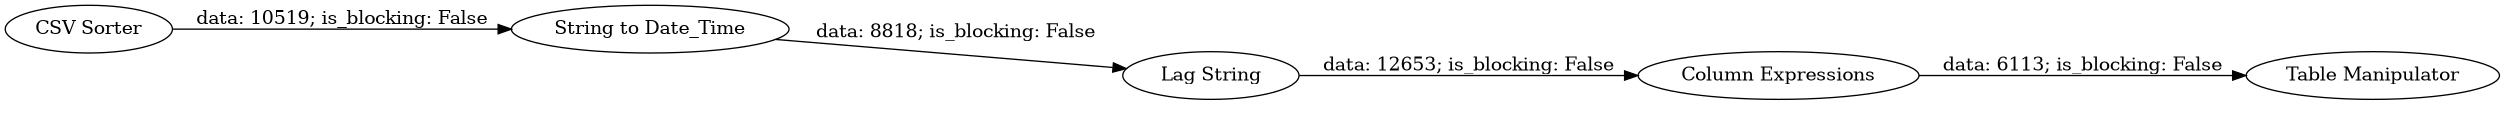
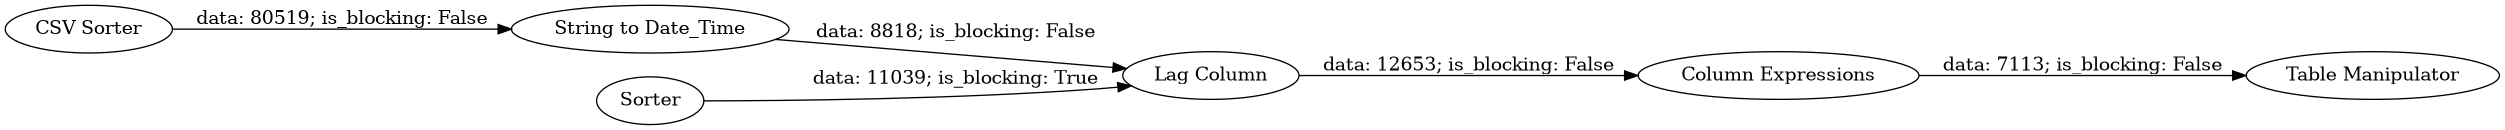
(342, 19) -> (342, 19)
(2083, 66) -> (2083, 66)
(1211, 76) -> (1211, 76)
none -> (650, 101)
